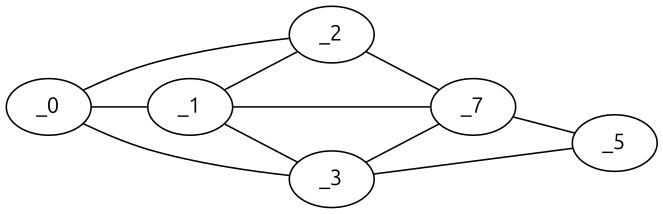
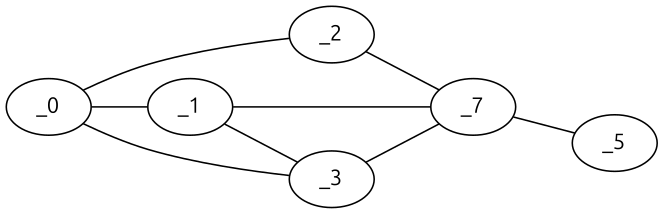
(261, 71) -> none
(473, 161) -> none
